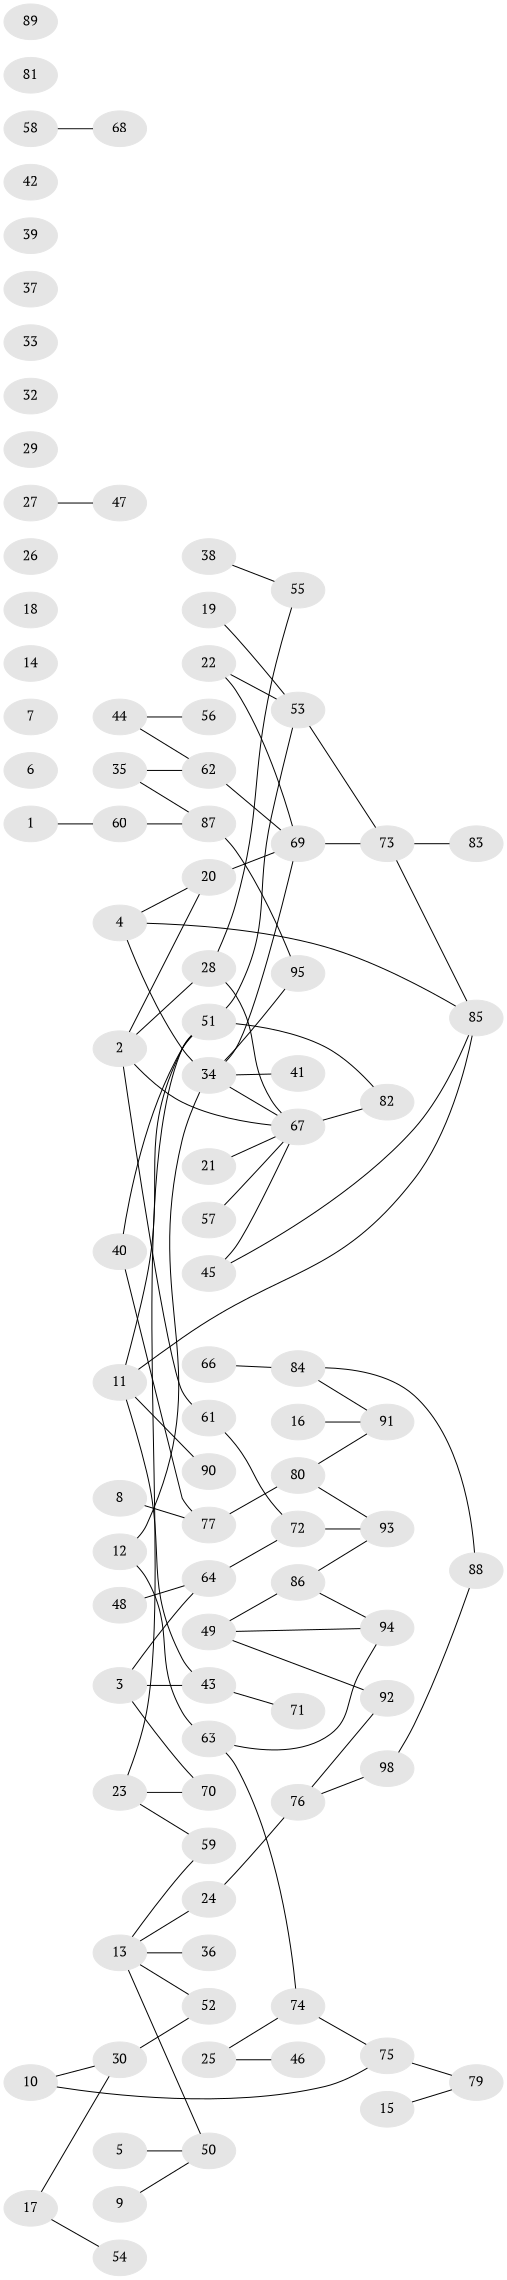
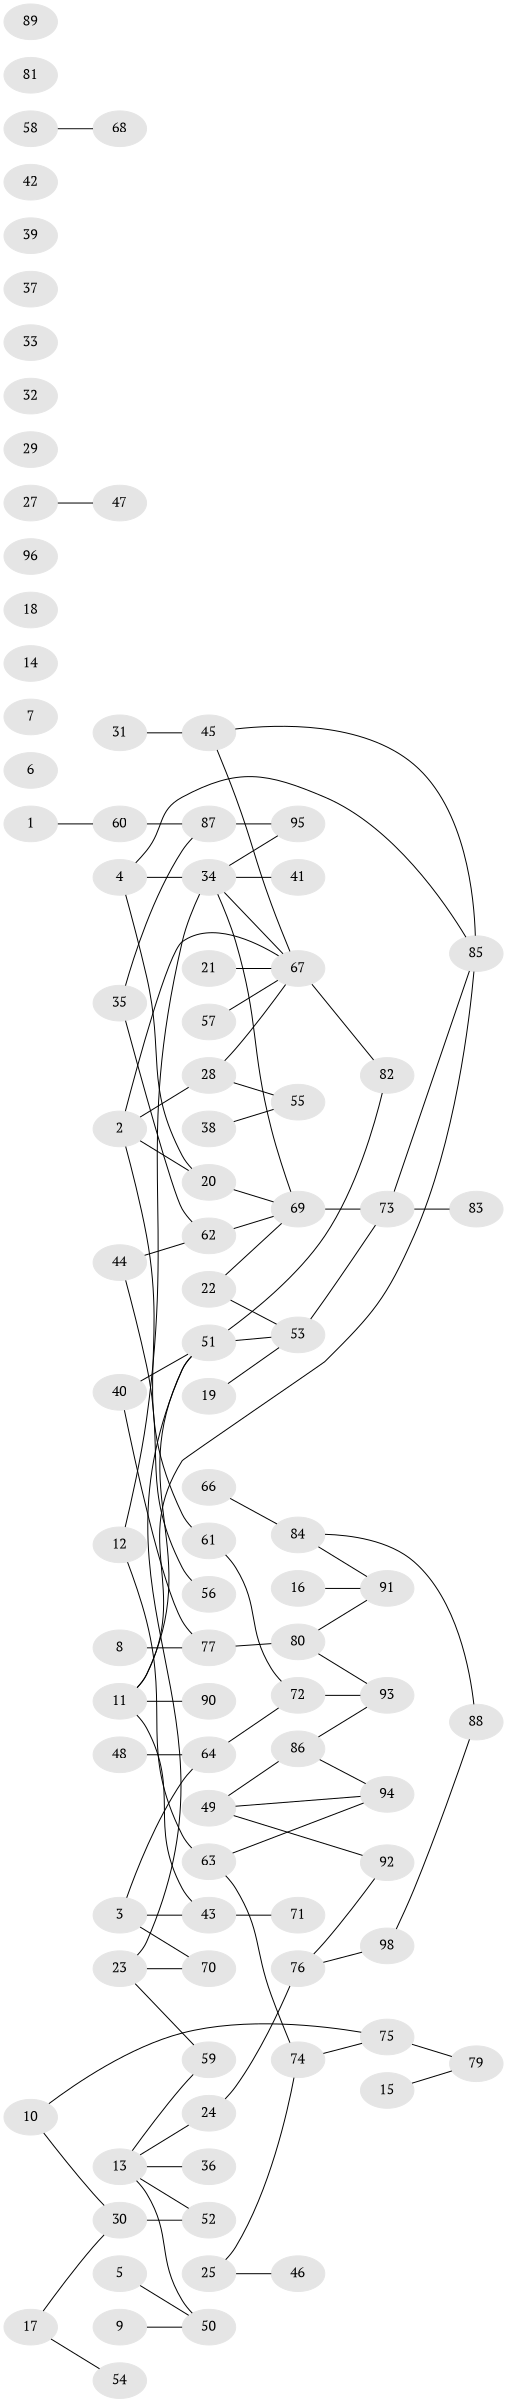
(31, 557) -> (31, 557)
none -> (120, 733)
